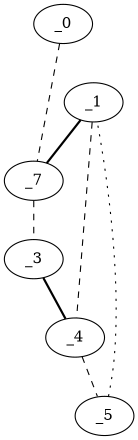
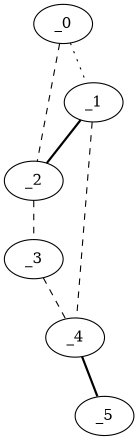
(34, 181) -> (34, 181)
(114, 259) -> (78, 63)
(54, 298) -> (54, 298)
(90, 377) -> (90, 377)
